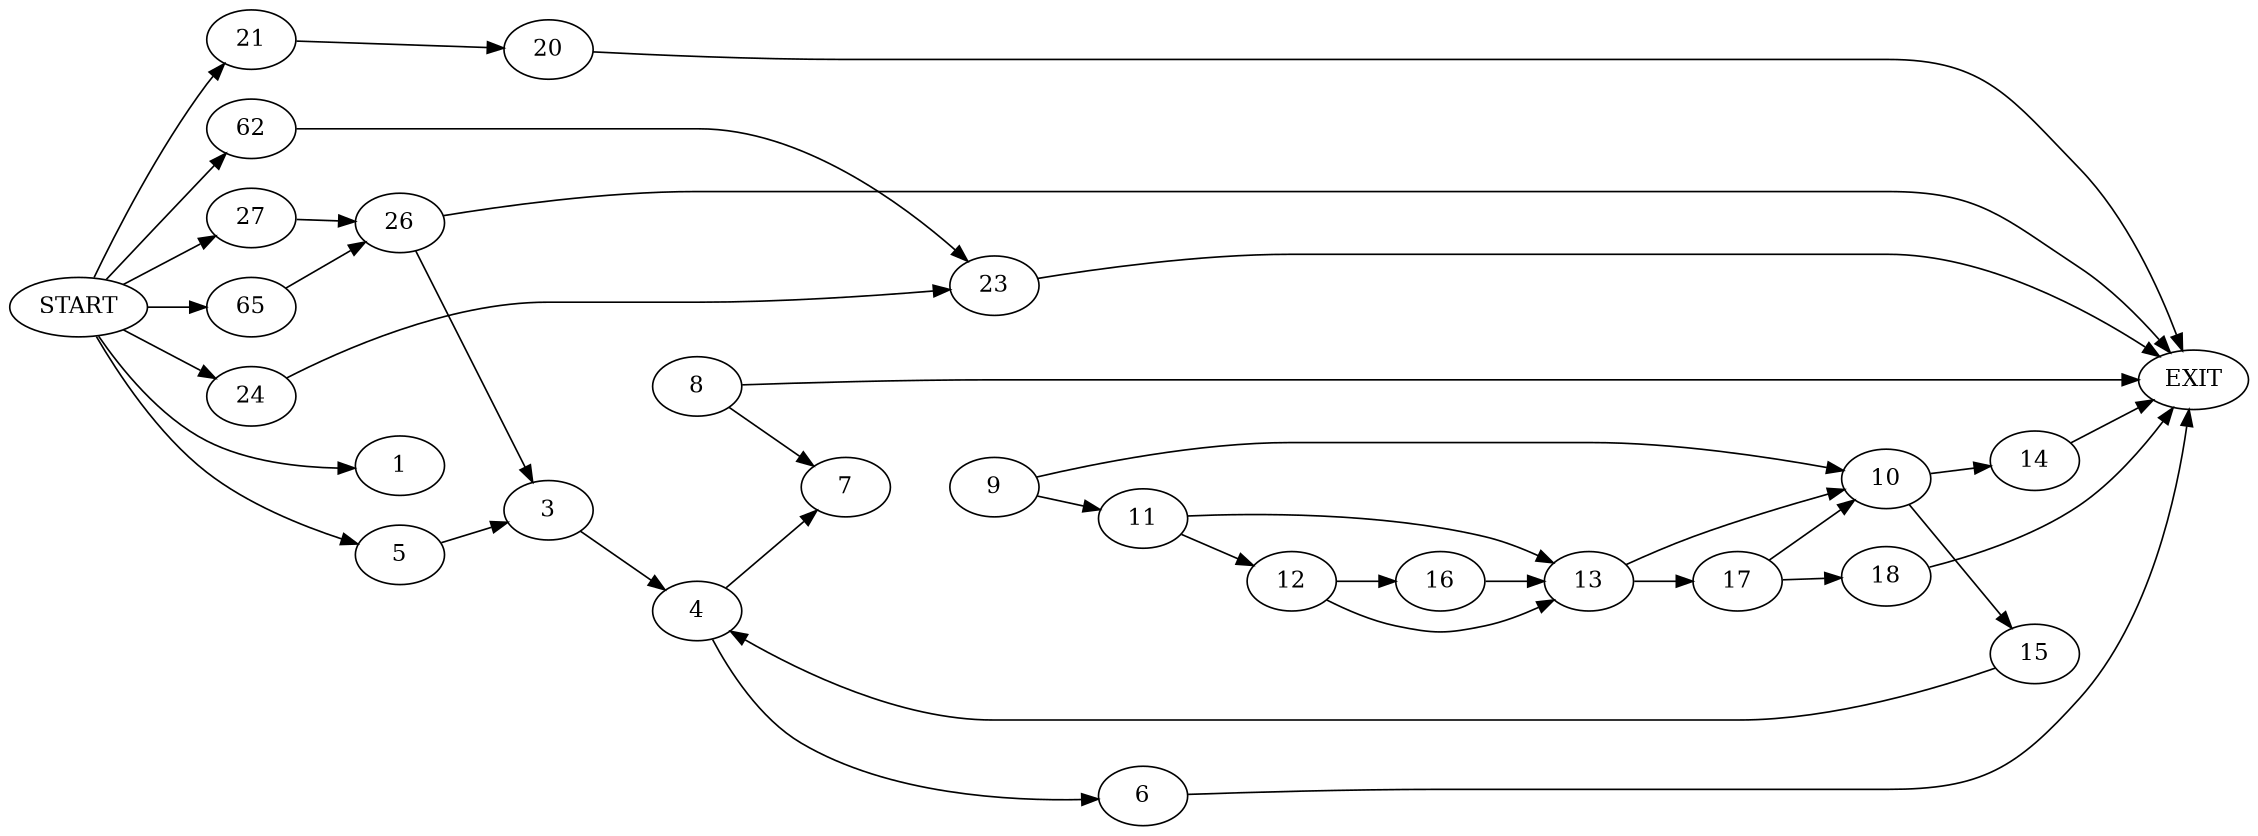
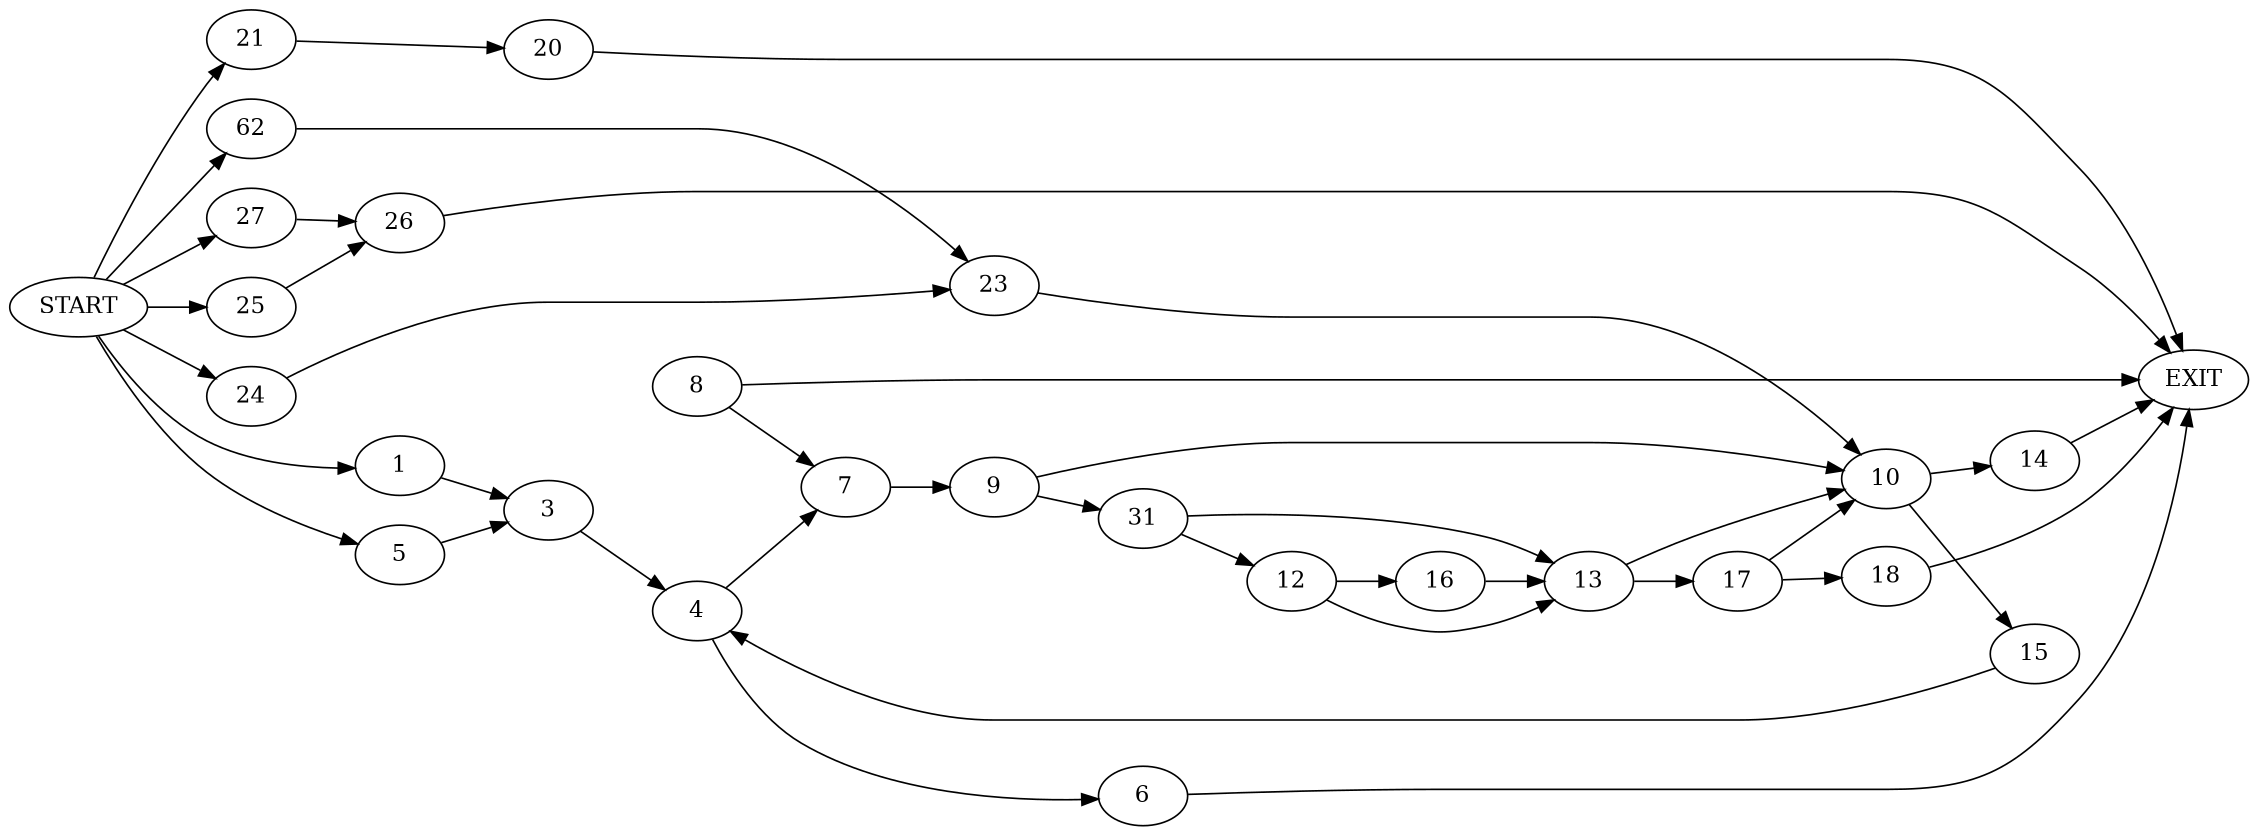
(1601, 254) -> (1460, 317)
(251, 307) -> (251, 307)
(470, 359) -> (466, 486)
none -> (912, 487)
(1143, 519) -> (1143, 519)
